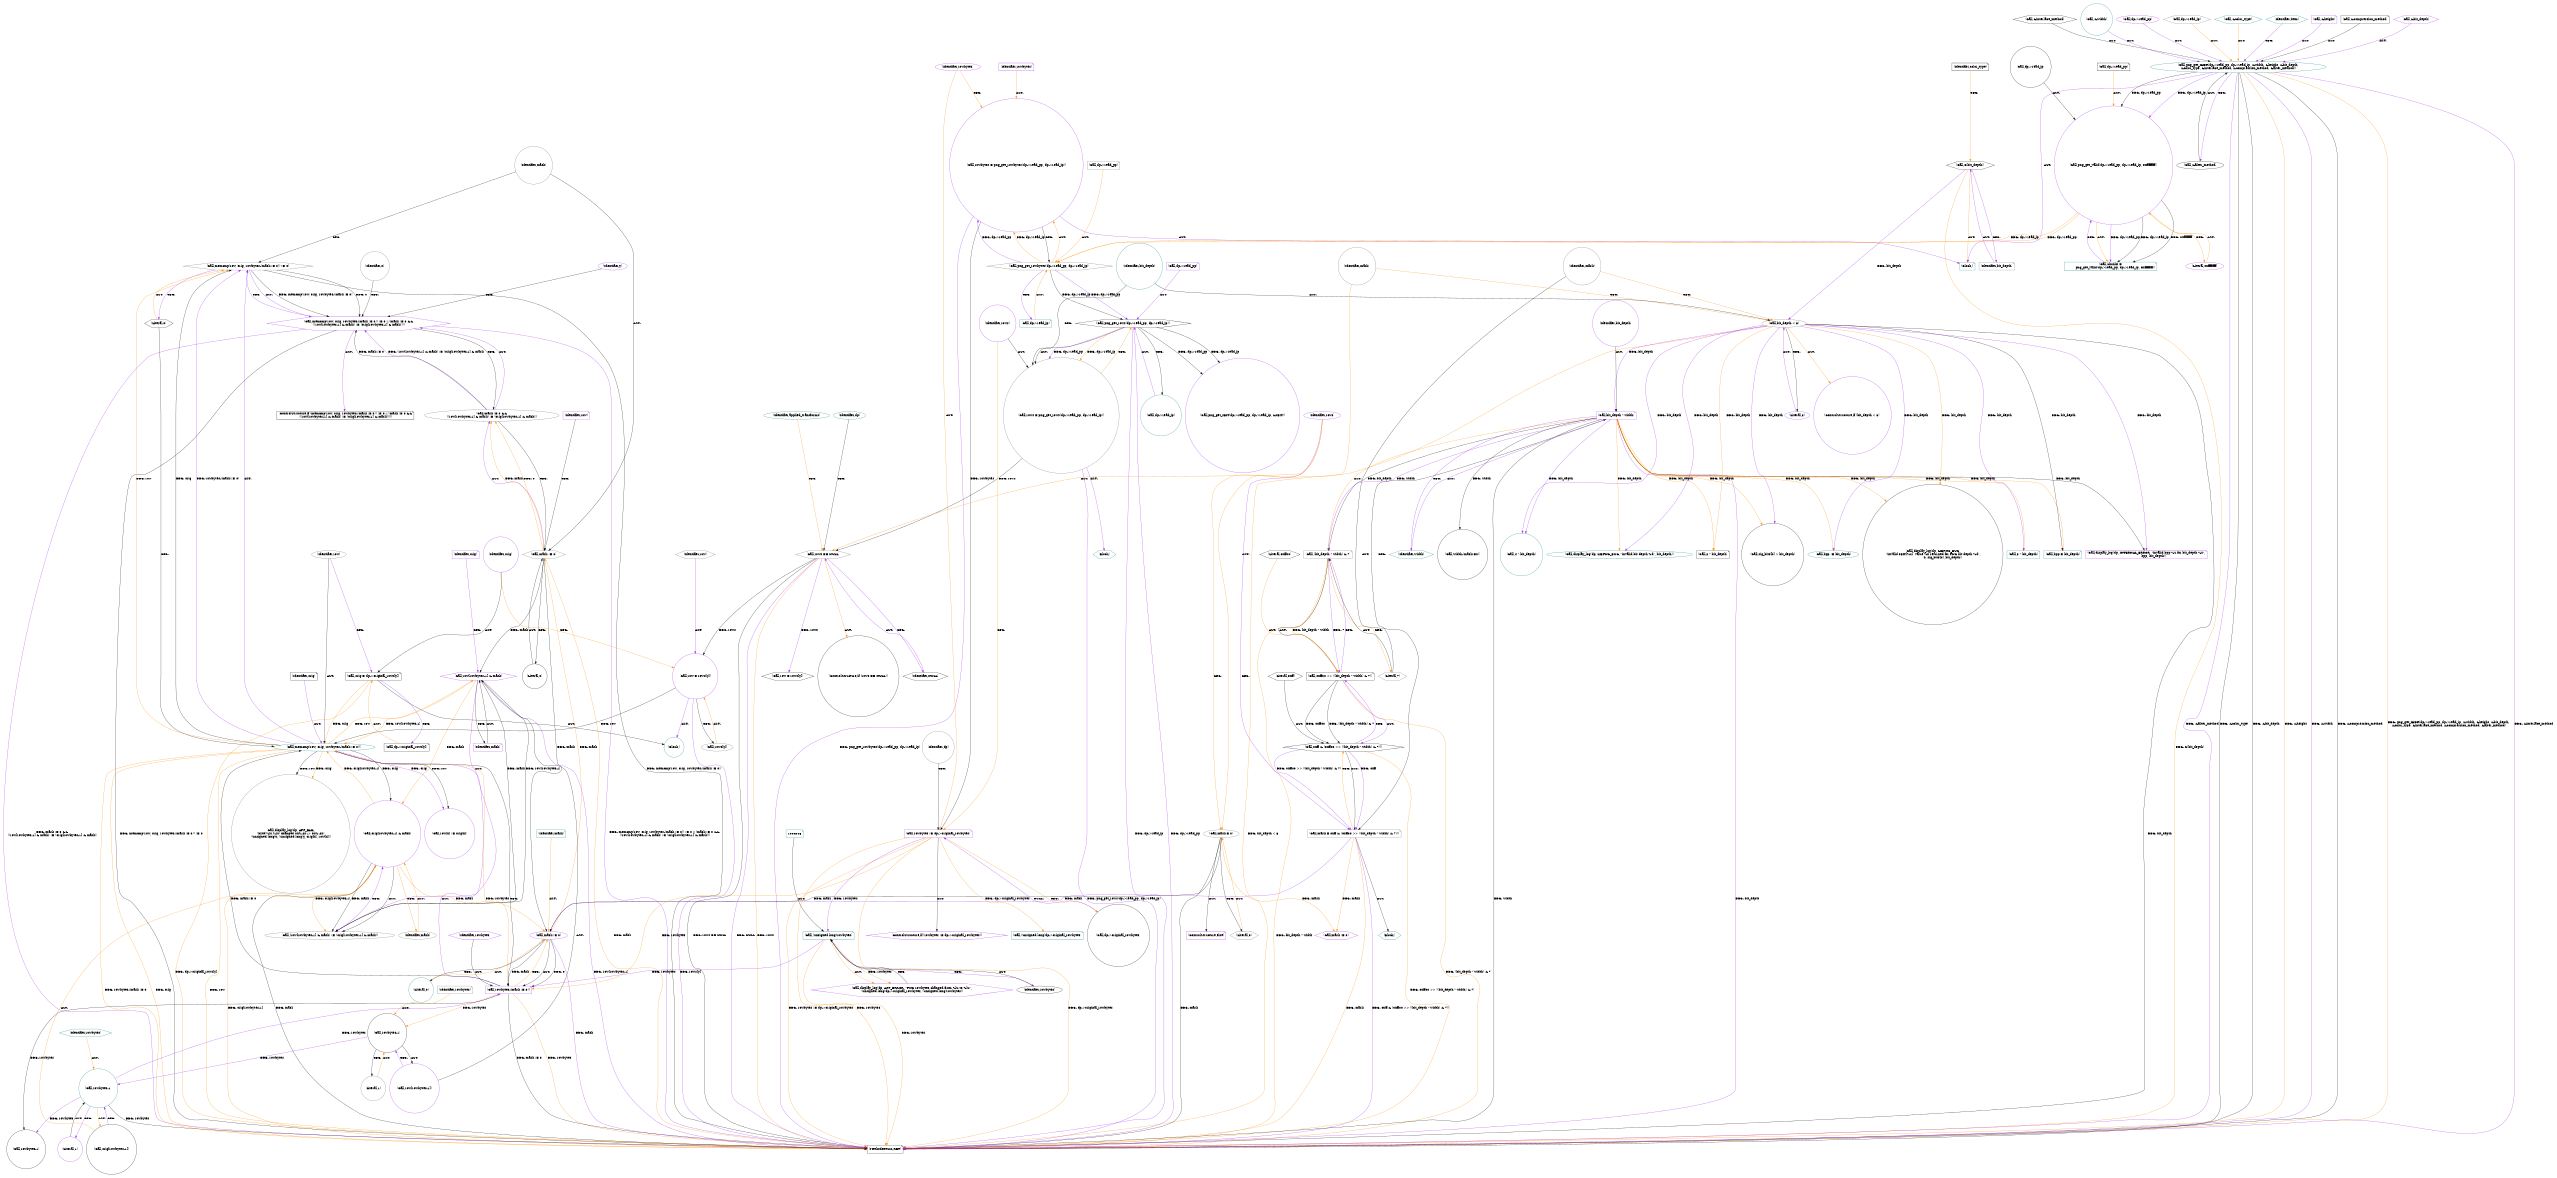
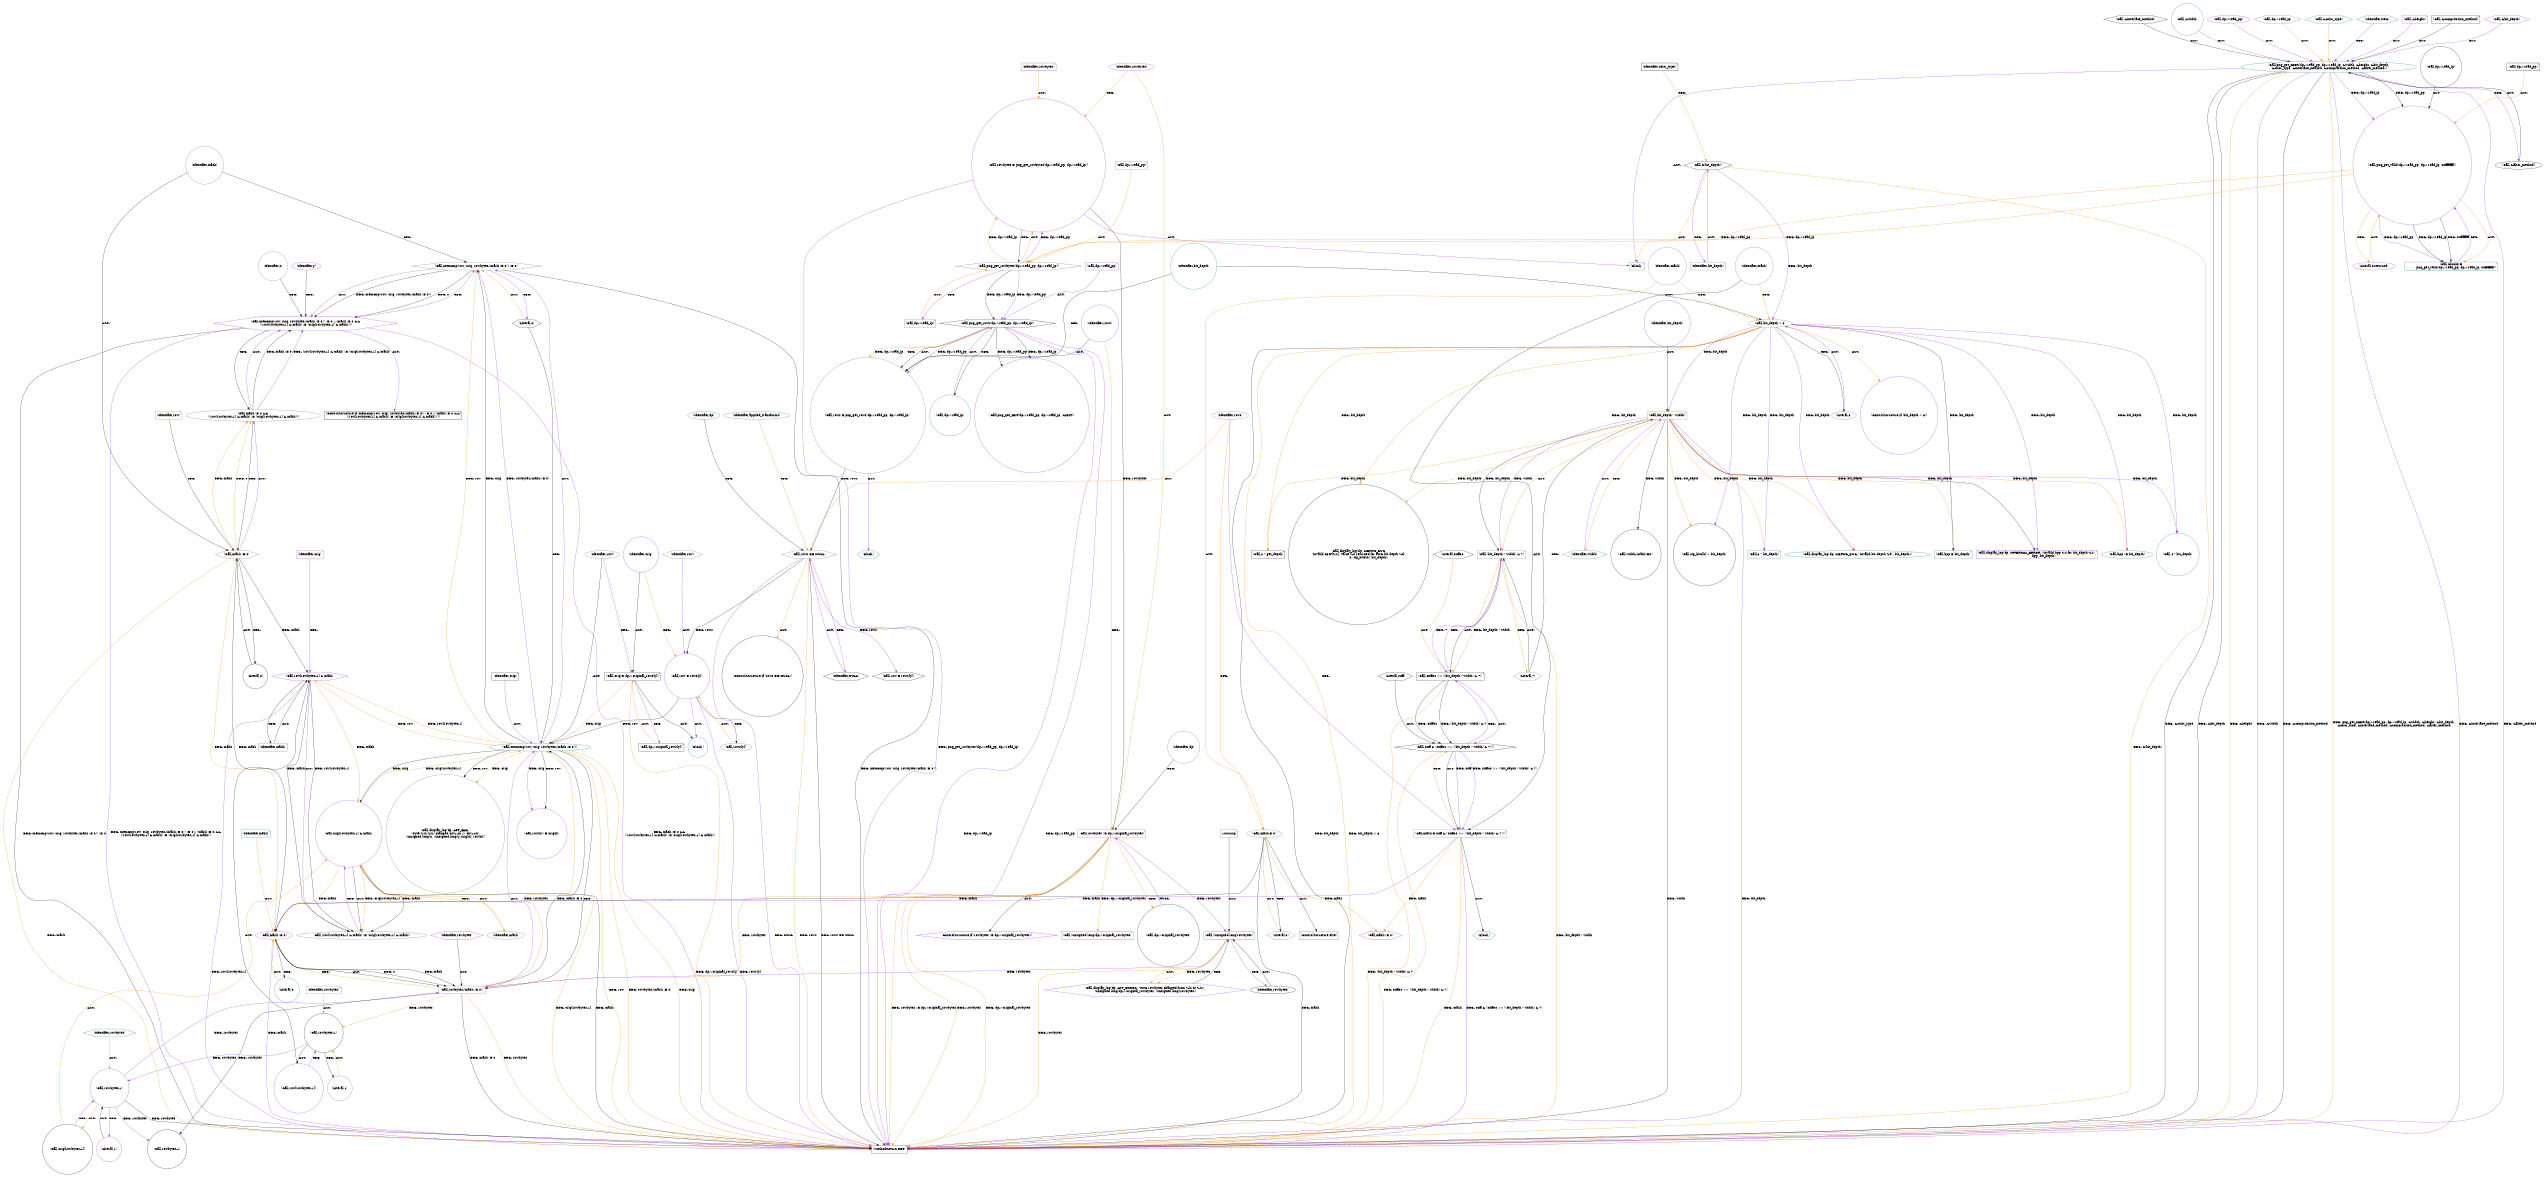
(2205, 266) -> (2374, 266)
(1480, 445) -> (1613, 477)
(1713, 555) -> (1268, 555)
(1129, 901) -> none
